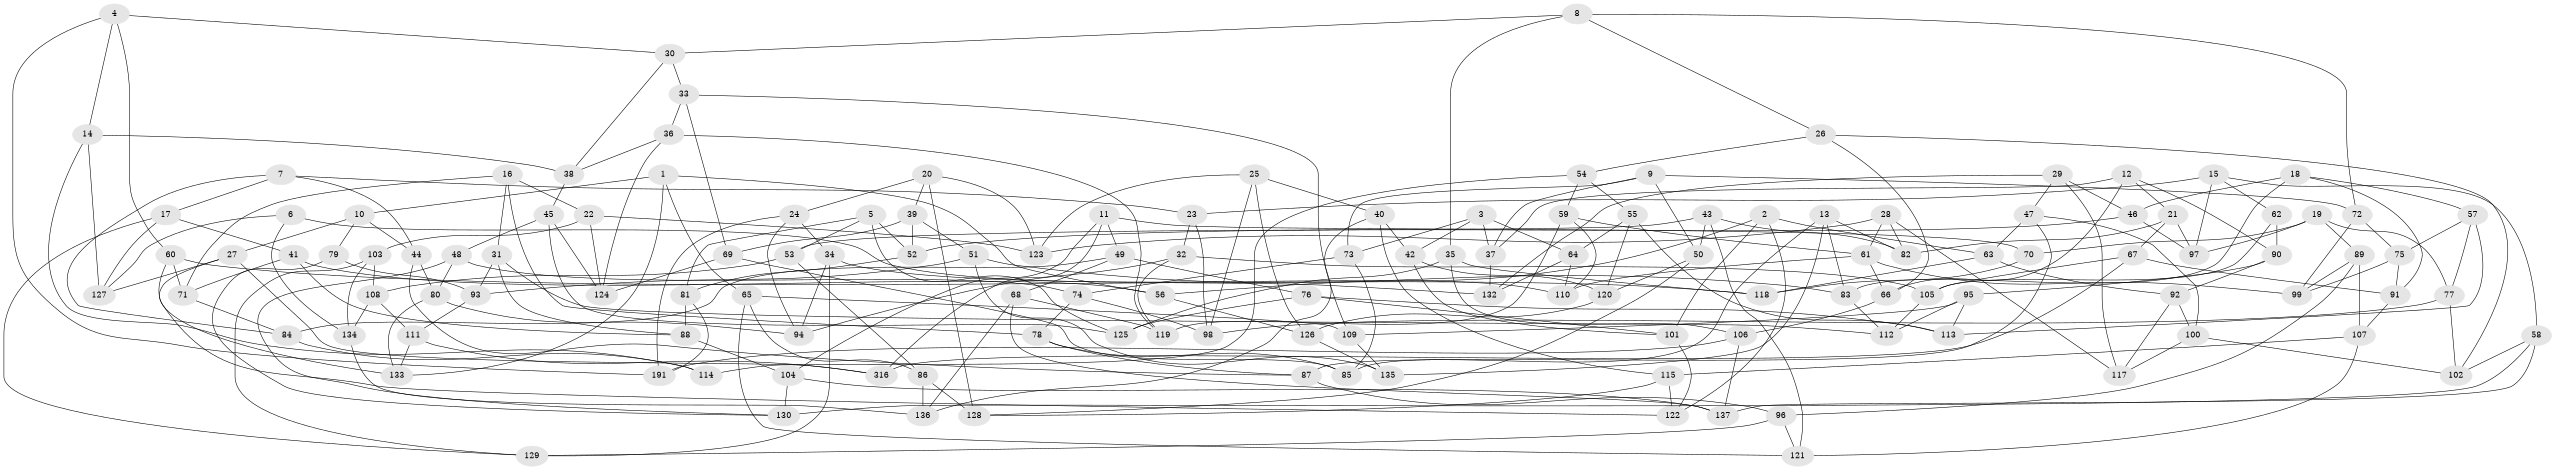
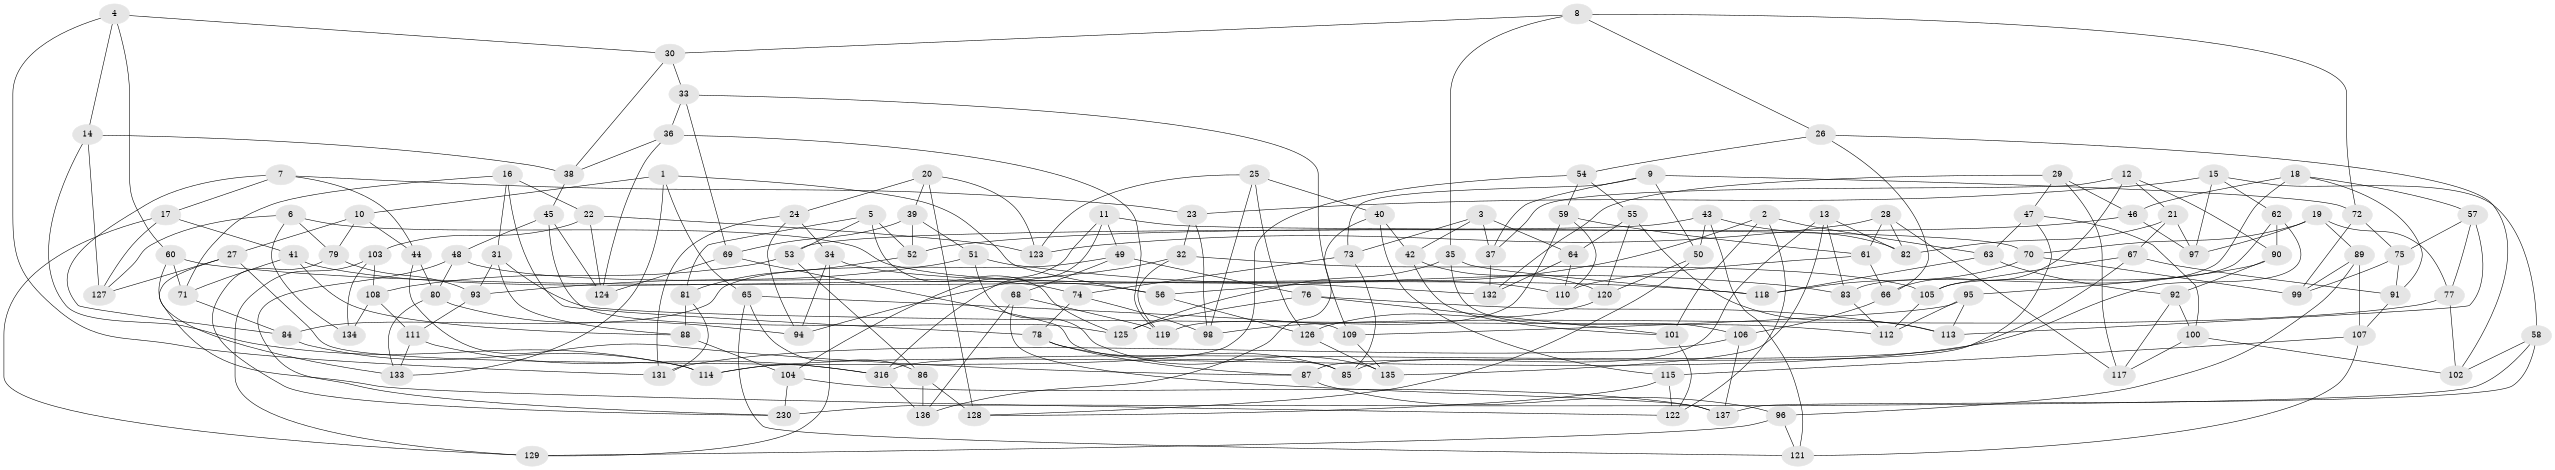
none -> (312, 235)
(2160, 283) -> (2157, 274)
none -> (1540, 365)
(659, 376) -> (659, 376)
(617, 405) -> (902, 396)
(784, 416) -> (784, 416)
